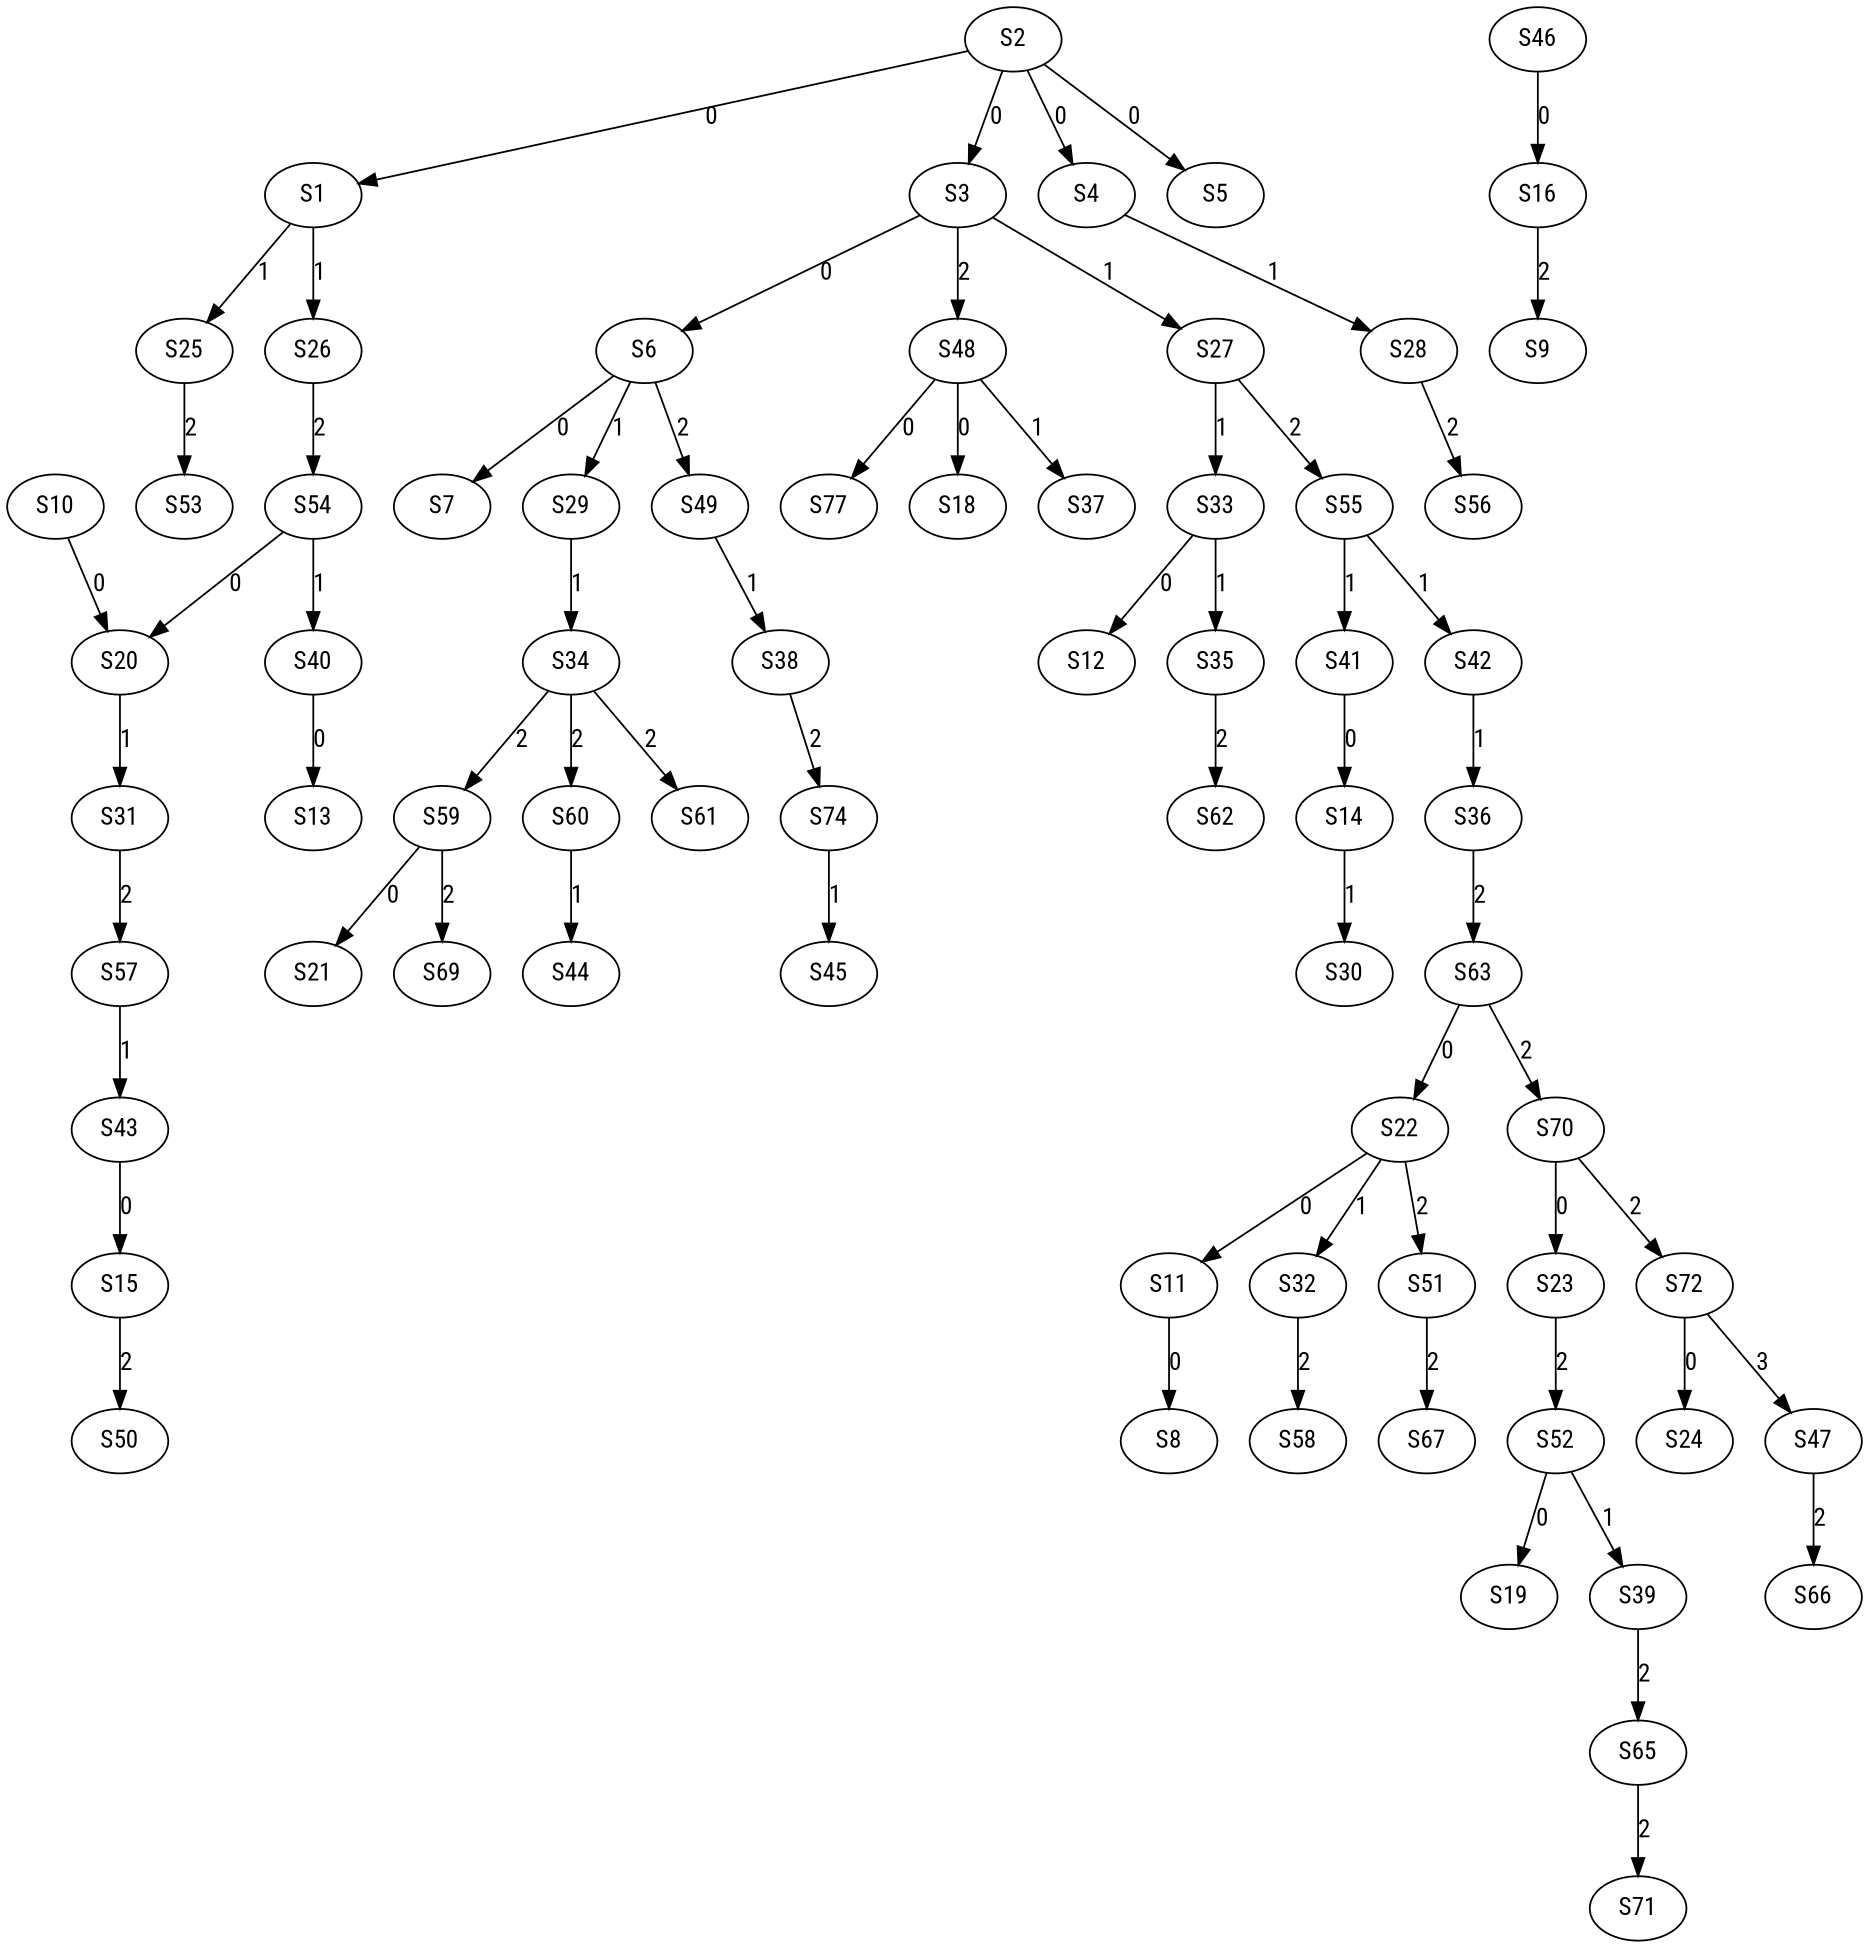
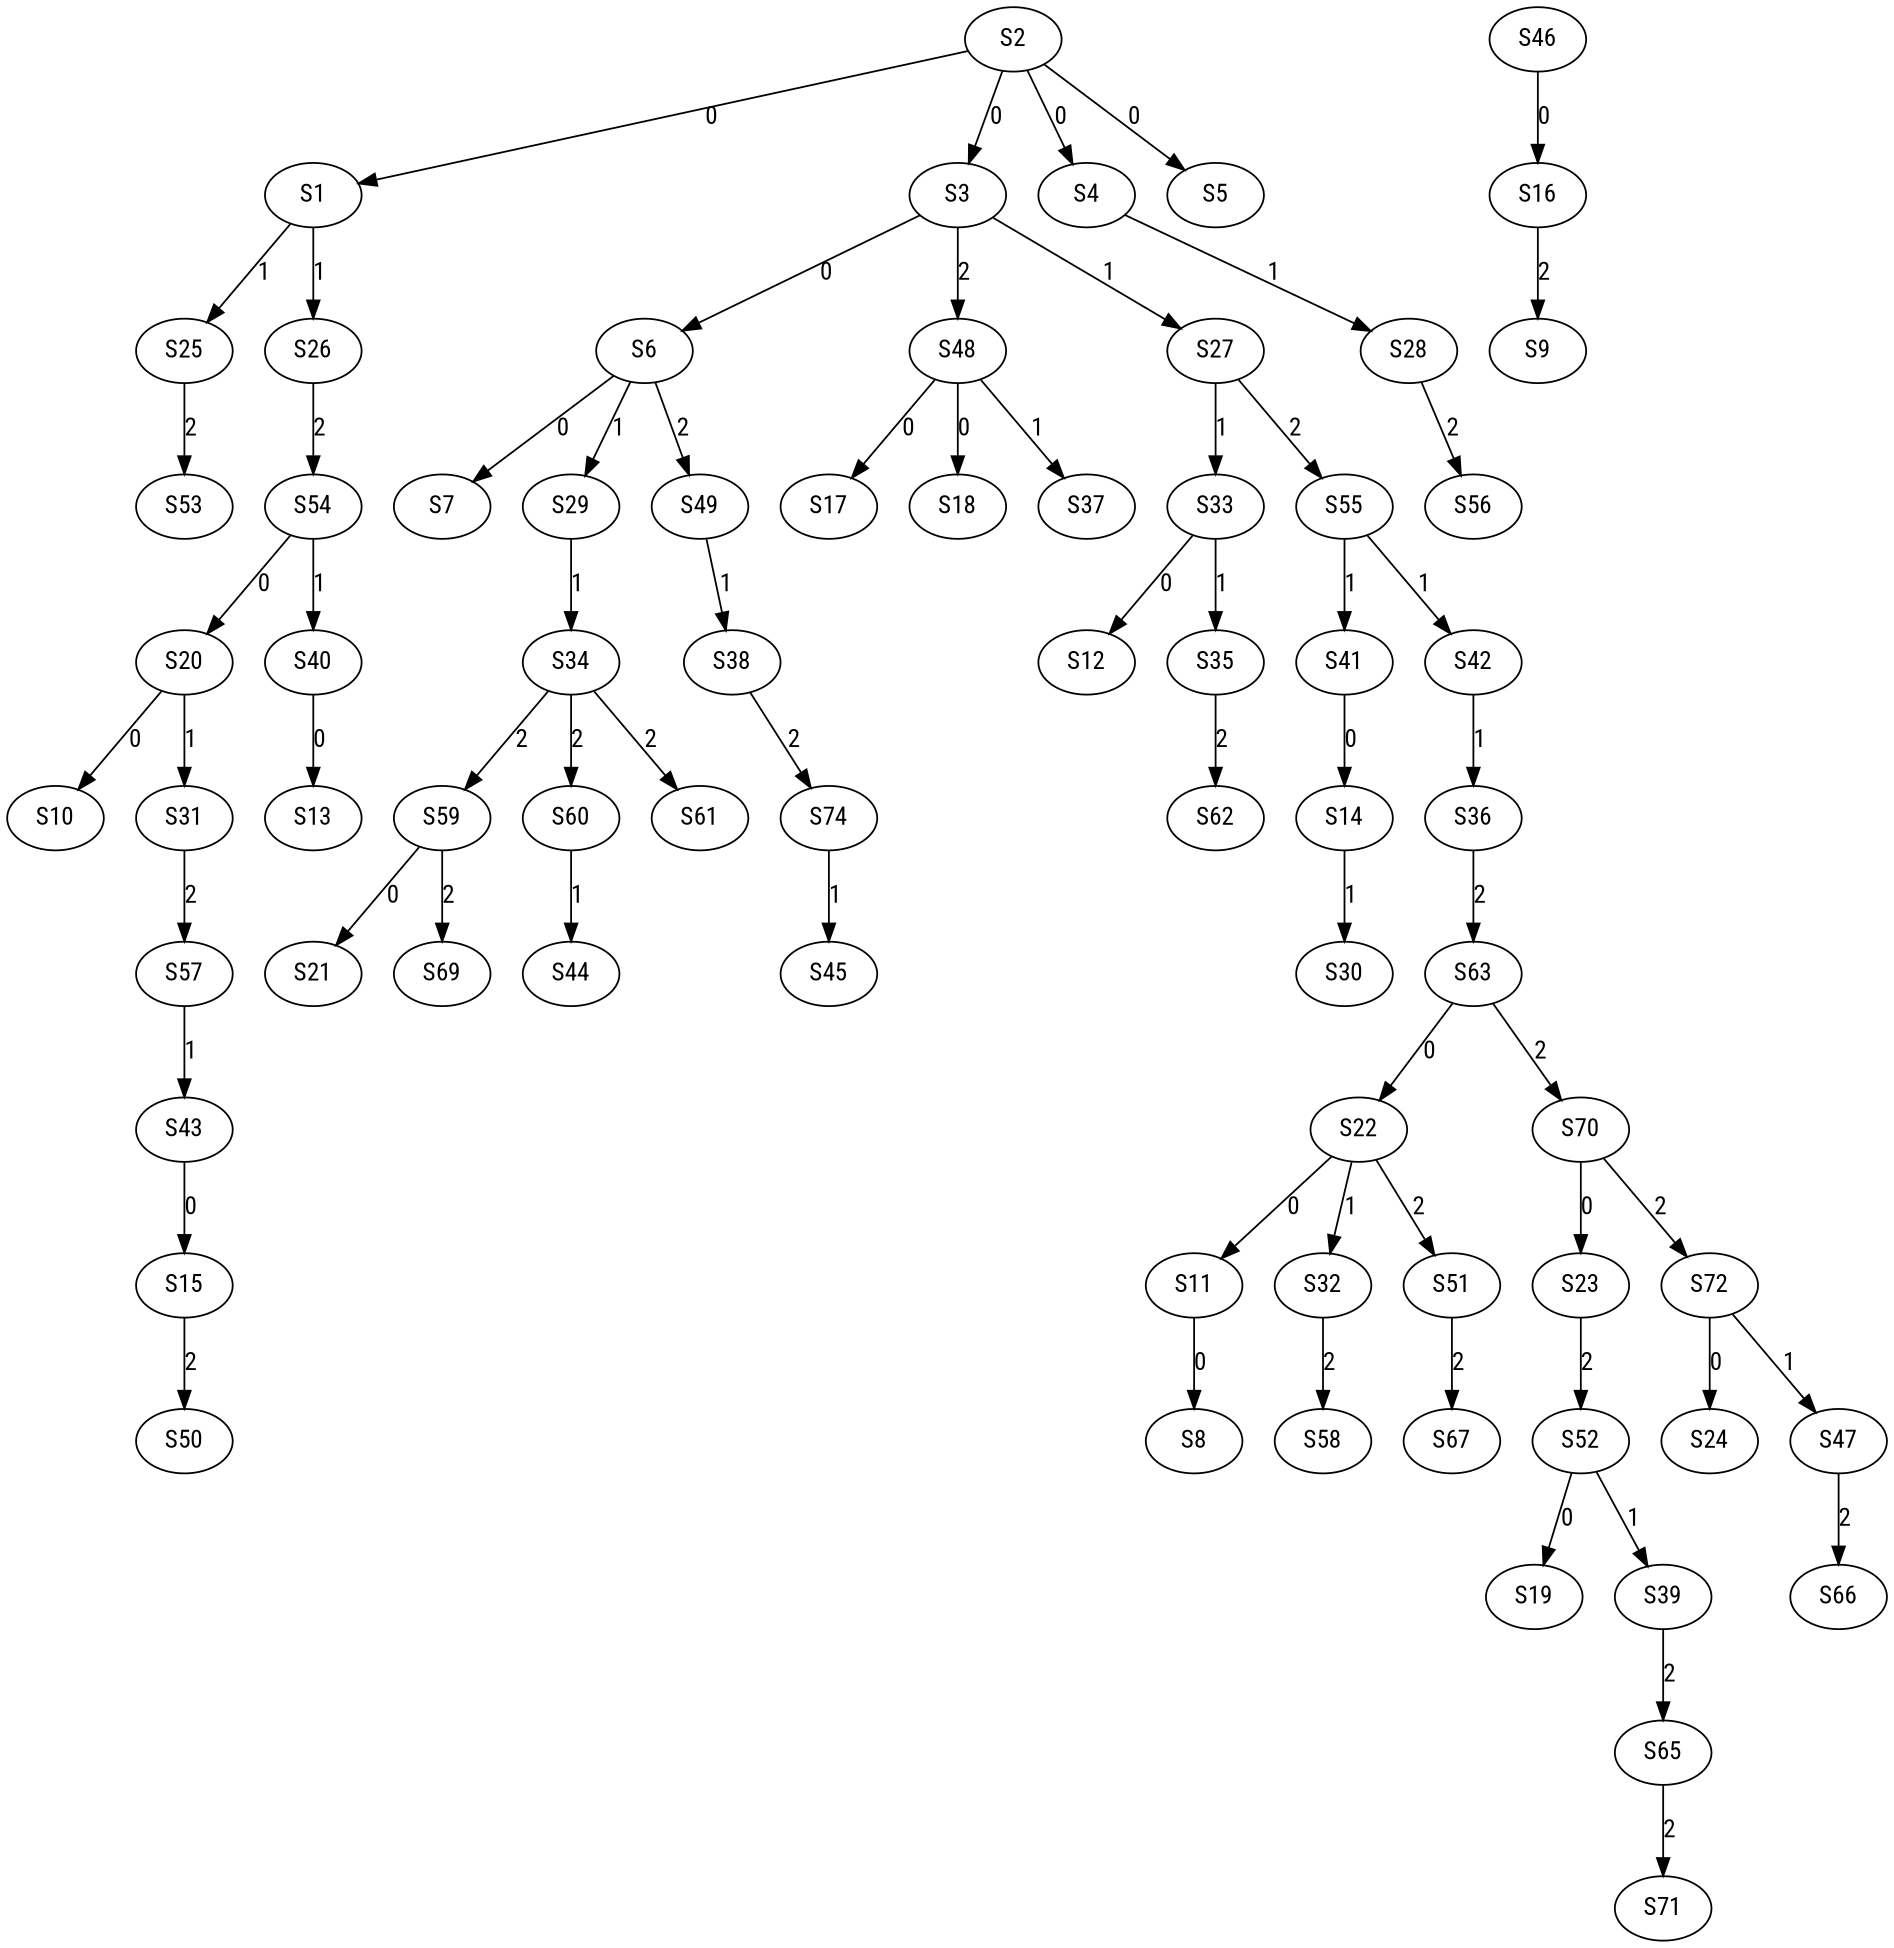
(829, 507) -> (829, 507)
(84, 576) -> (126, 733)
(1763, 1363) -> (1789, 1363)
